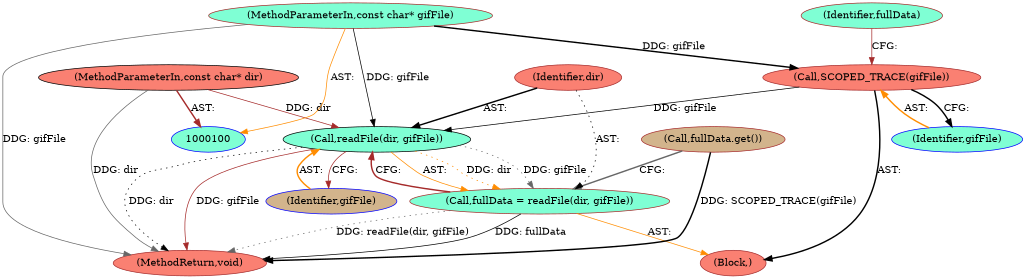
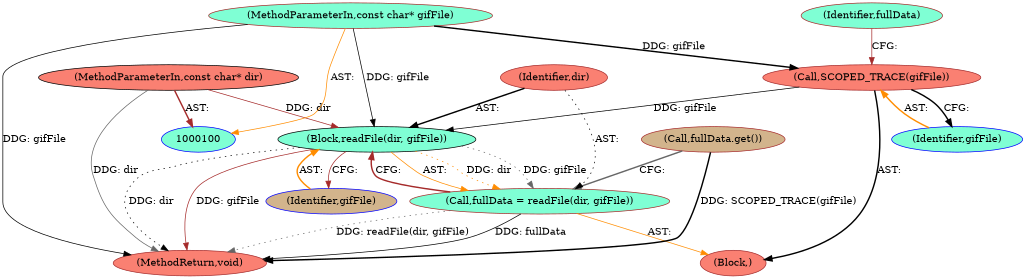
(3, 81) -> (3, 81)
(377, 139) -> (377, 139)
